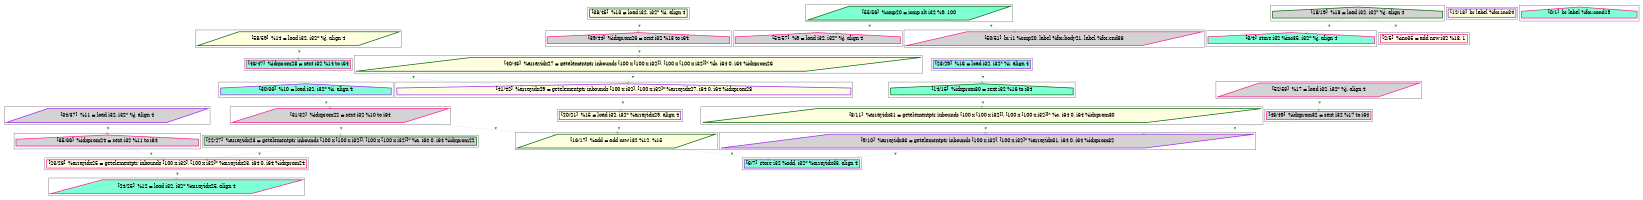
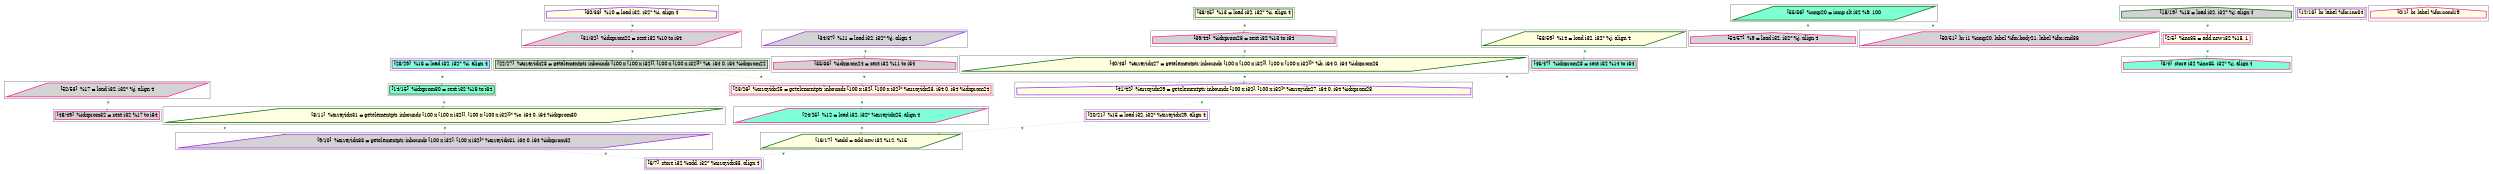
(1579, 13) -> (2428, 13)
(1326, 25) -> (2207, 49)
(306, 90) -> (631, 13)
(982, 90) -> (442, 90)
(480, 128) -> (861, 127)
(802, 164) -> (704, 164)
